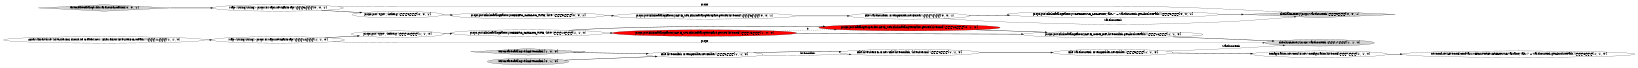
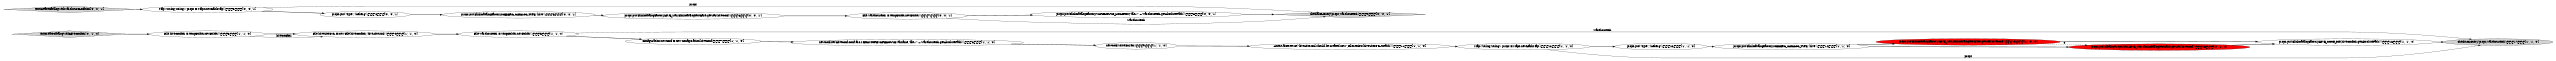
none -> (1136, 46)
(528, 52) -> none
(528, 62) -> (69, 34)
